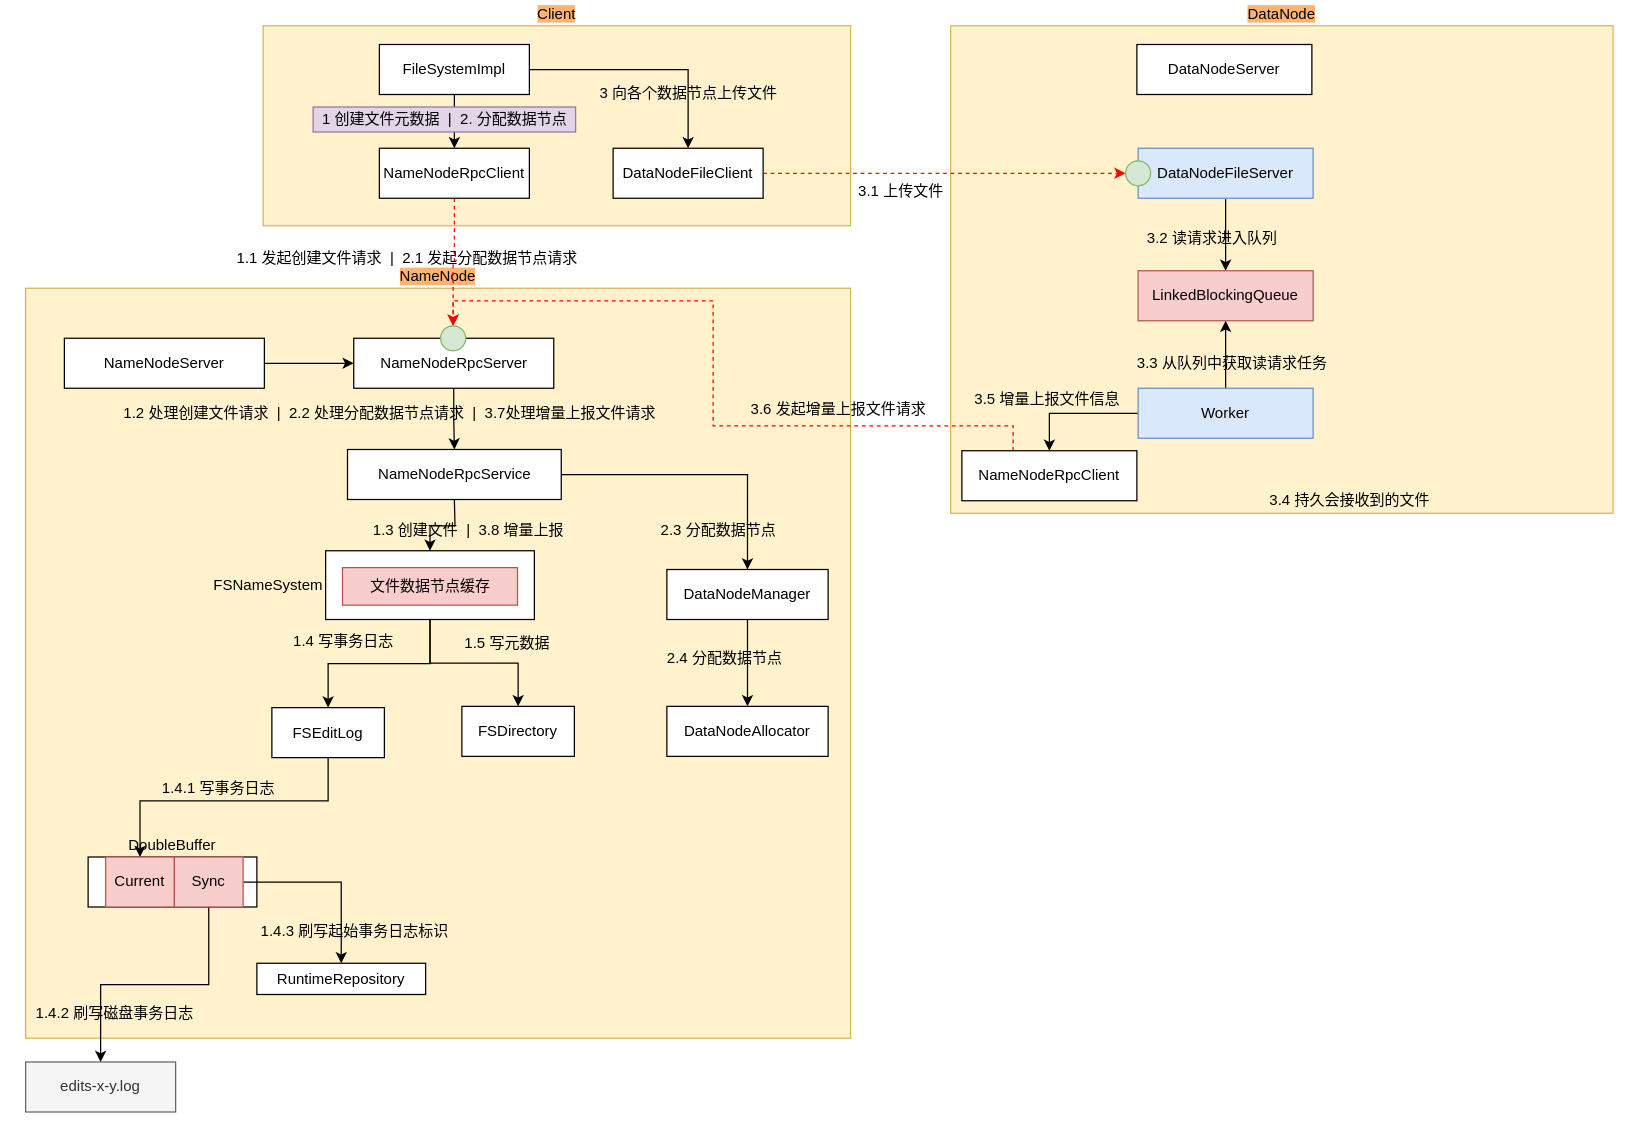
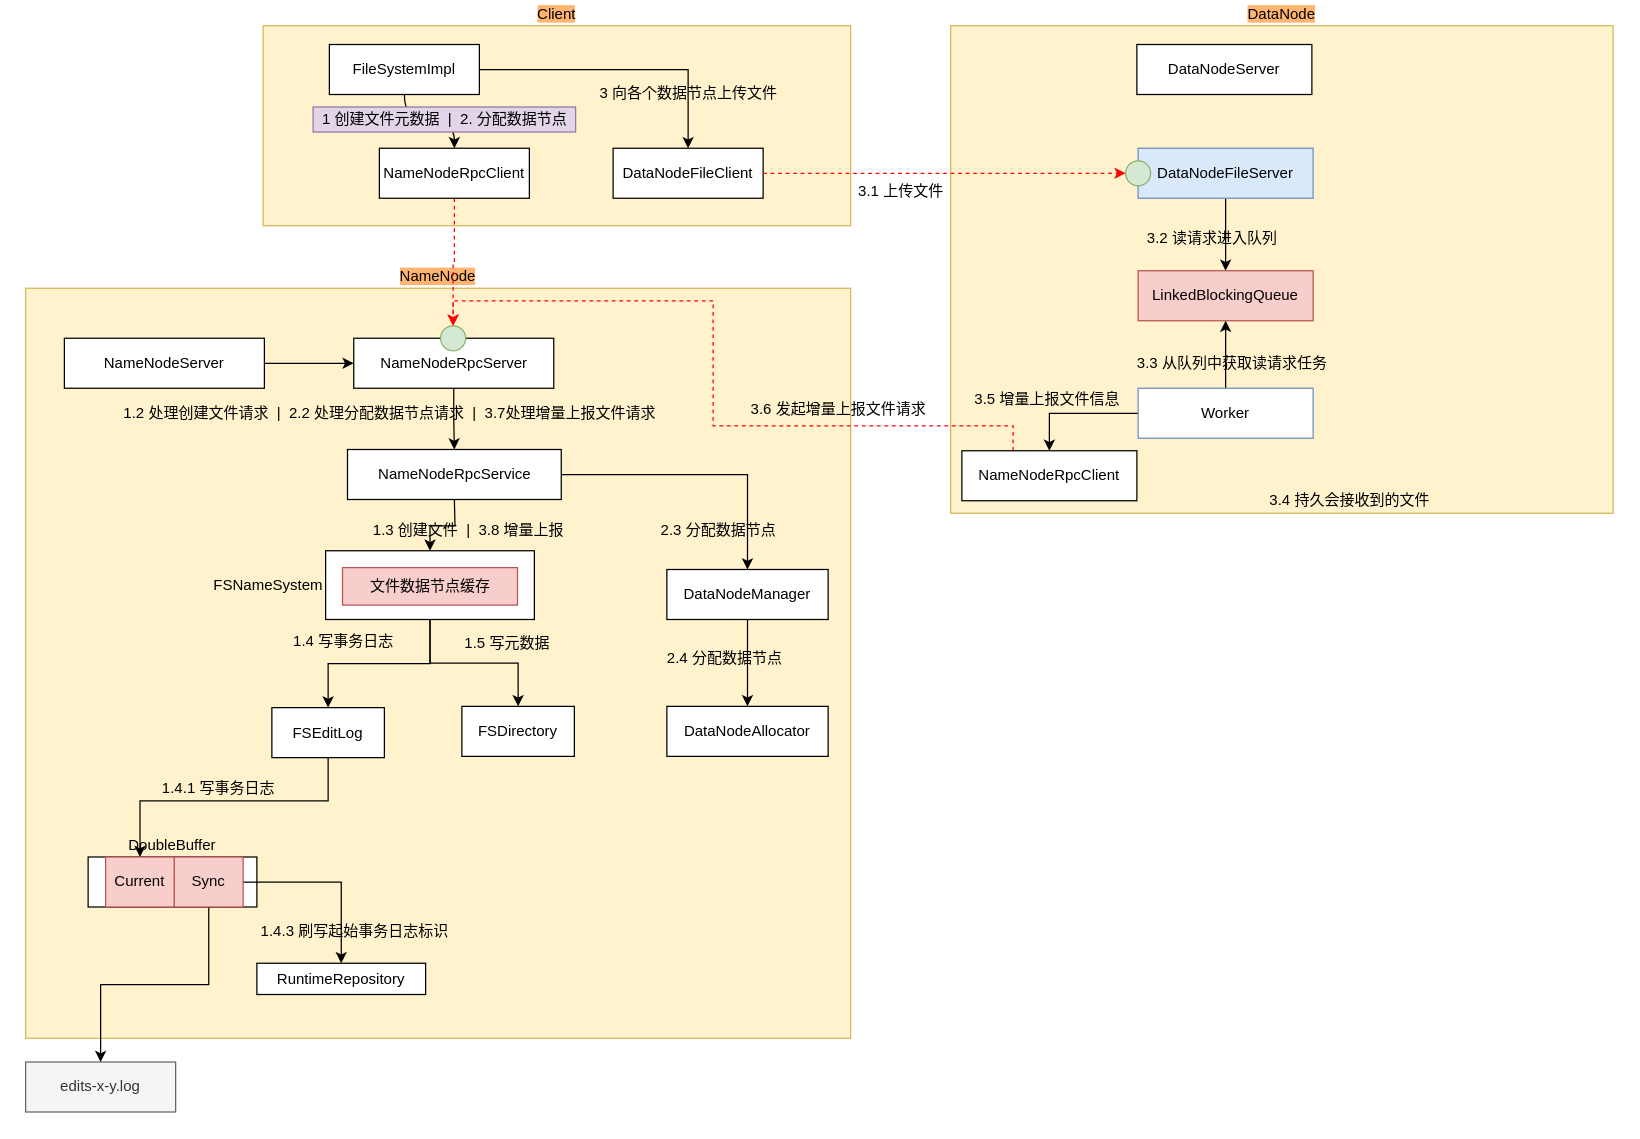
(454, 69) -> (404, 69)
(407, 258) -> none
(1226, 413) -> (1226, 413)
(114, 1013) -> none
